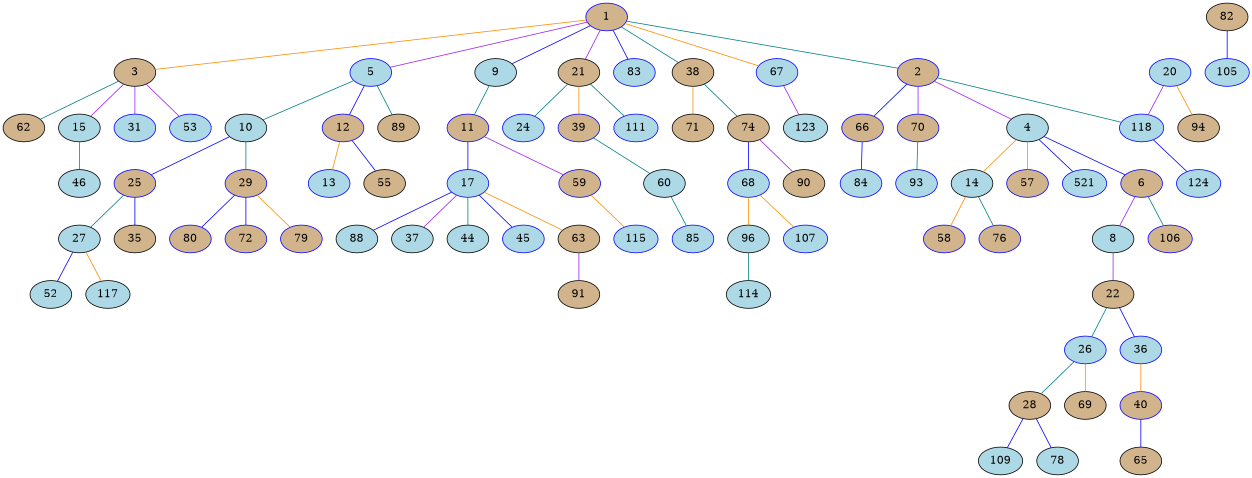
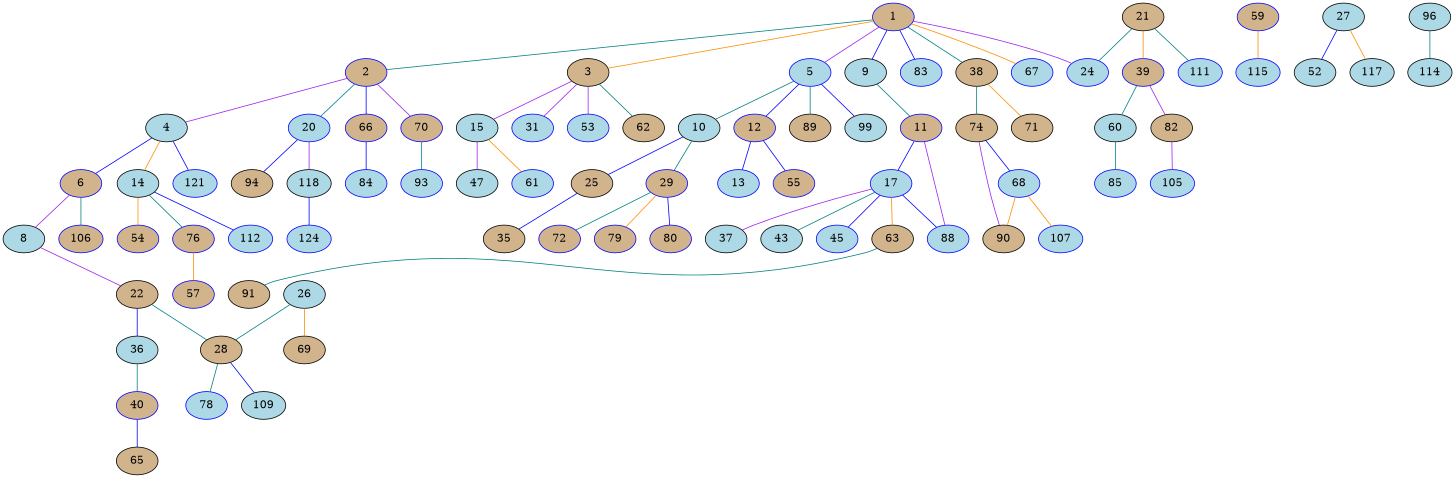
(593, 45) -> (993, 39)
(1227, 45) -> (1172, 156)
(1029, 100) -> (338, 100)
none -> (1157, 100)
(1184, 100) -> (281, 156)
(806, 128) -> none
none -> (866, 128)
(1142, 128) -> (309, 183)
(336, 156) -> (747, 156)
(524, 156) -> (935, 183)
(1028, 156) -> (193, 267)
(79, 183) -> (477, 183)
(135, 183) -> (592, 183)
(385, 183) -> (794, 183)
none -> (533, 183)
(1085, 183) -> (195, 183)
(107, 211) -> none
(246, 211) -> (613, 211)
(748, 211) -> (1011, 211)
none -> (251, 239)
(357, 239) -> (948, 239)
(468, 239) -> (782, 239)
(944, 239) -> (138, 239)
(579, 267) -> (571, 267)
(1099, 322) -> (179, 322)
(1085, 350) -> (304, 294)
(1141, 350) -> (137, 350)
(1141, 378) -> (137, 378)
(1044, 433) -> (214, 378)
(1058, 461) -> (207, 405)
